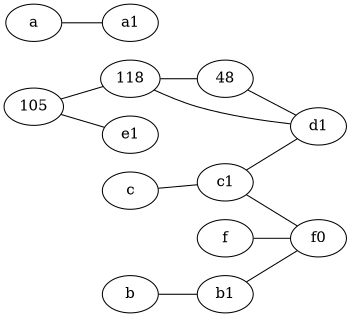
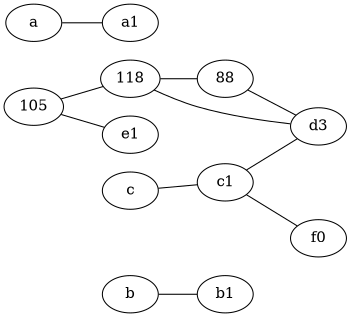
(225, 79) -> (225, 79)
(318, 126) -> (318, 126)
(225, 238) -> none
(272, 266) -> none
